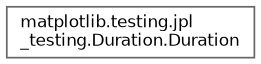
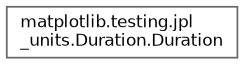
(131, 32) -> (122, 32)
